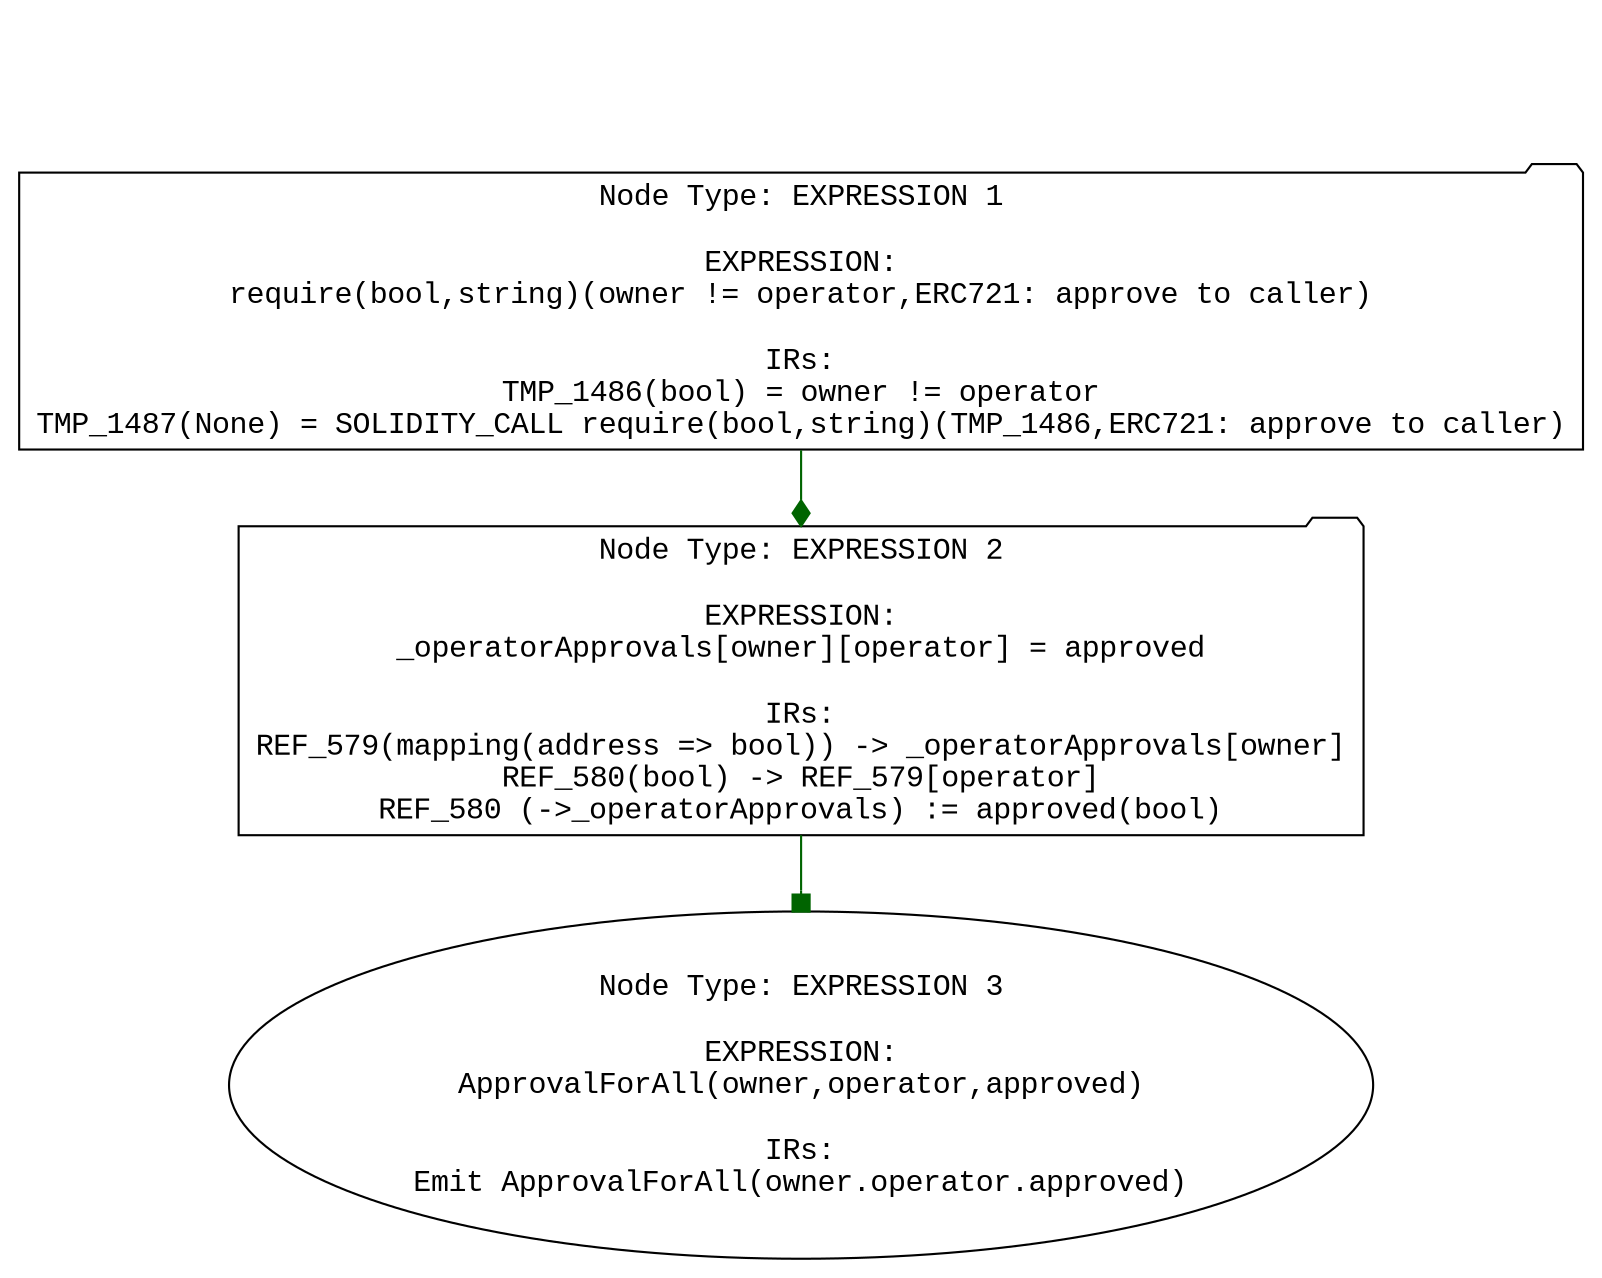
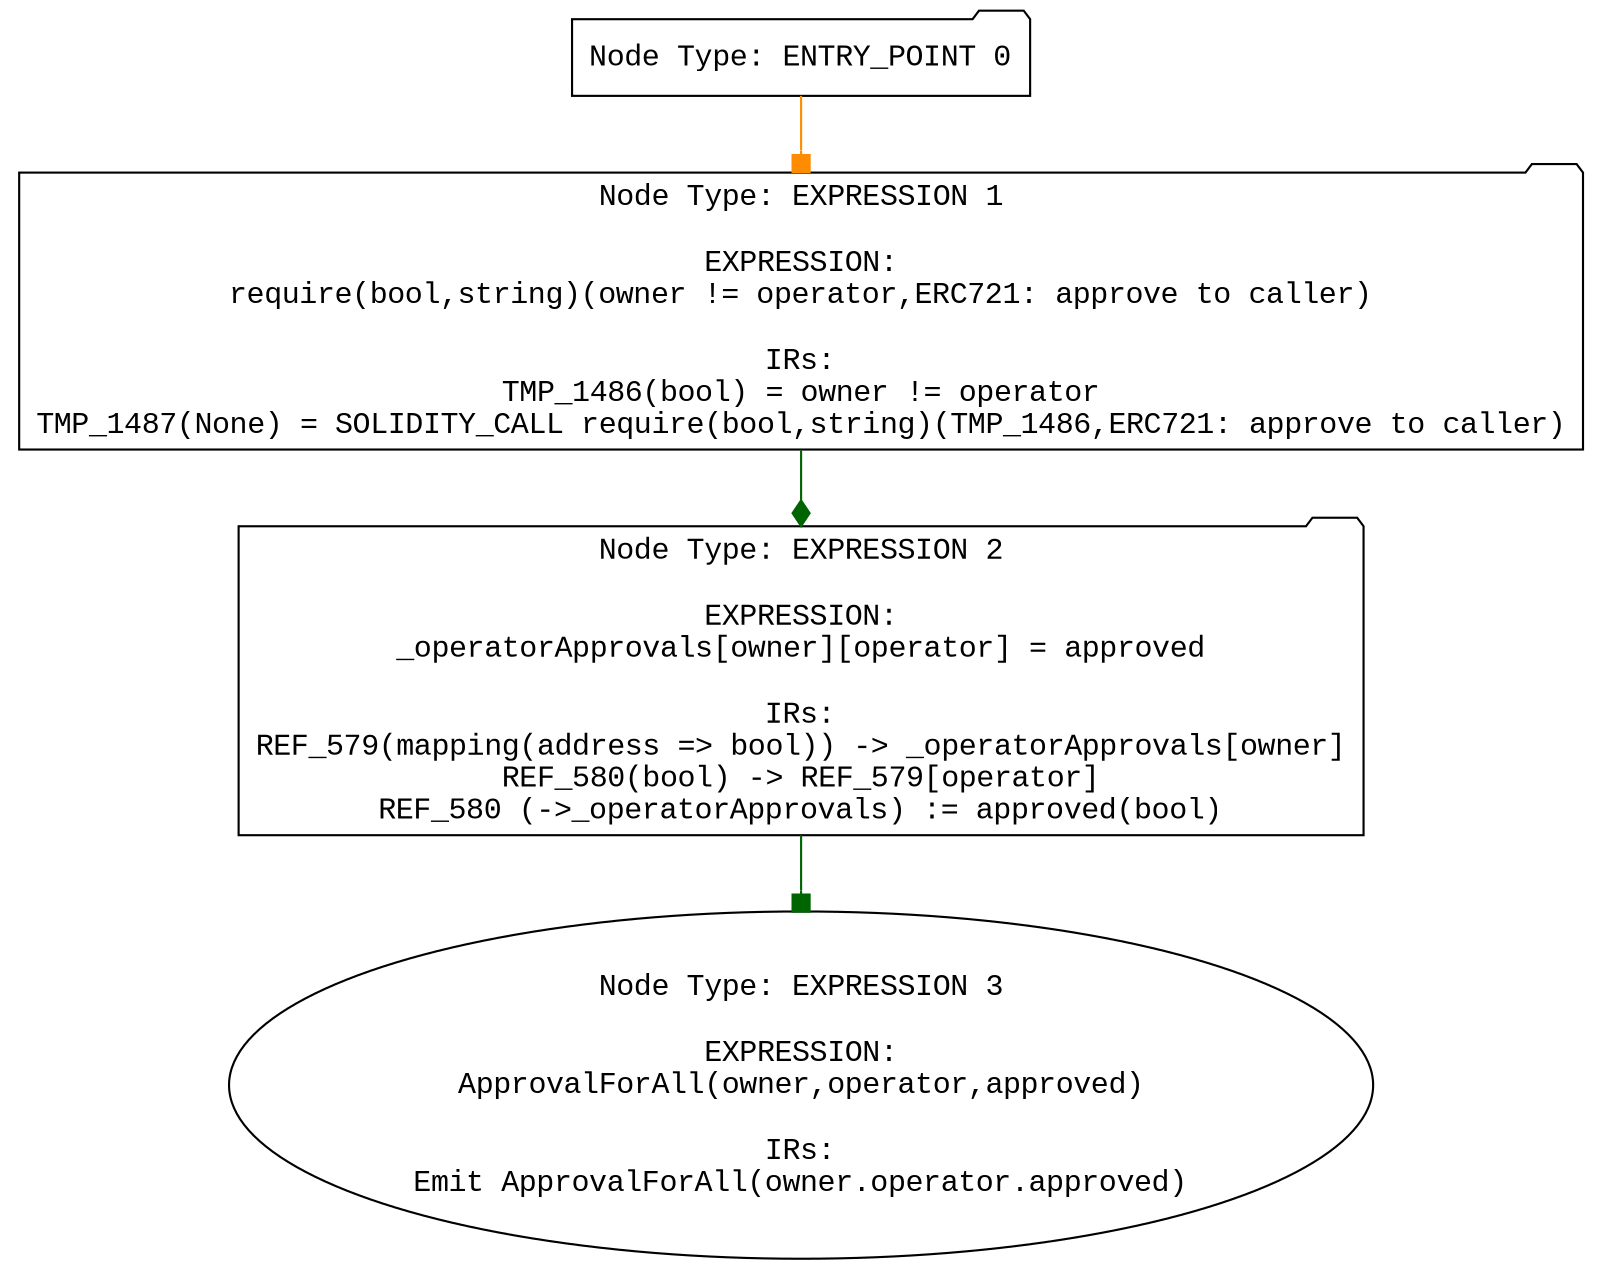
none -> (801, 58)
